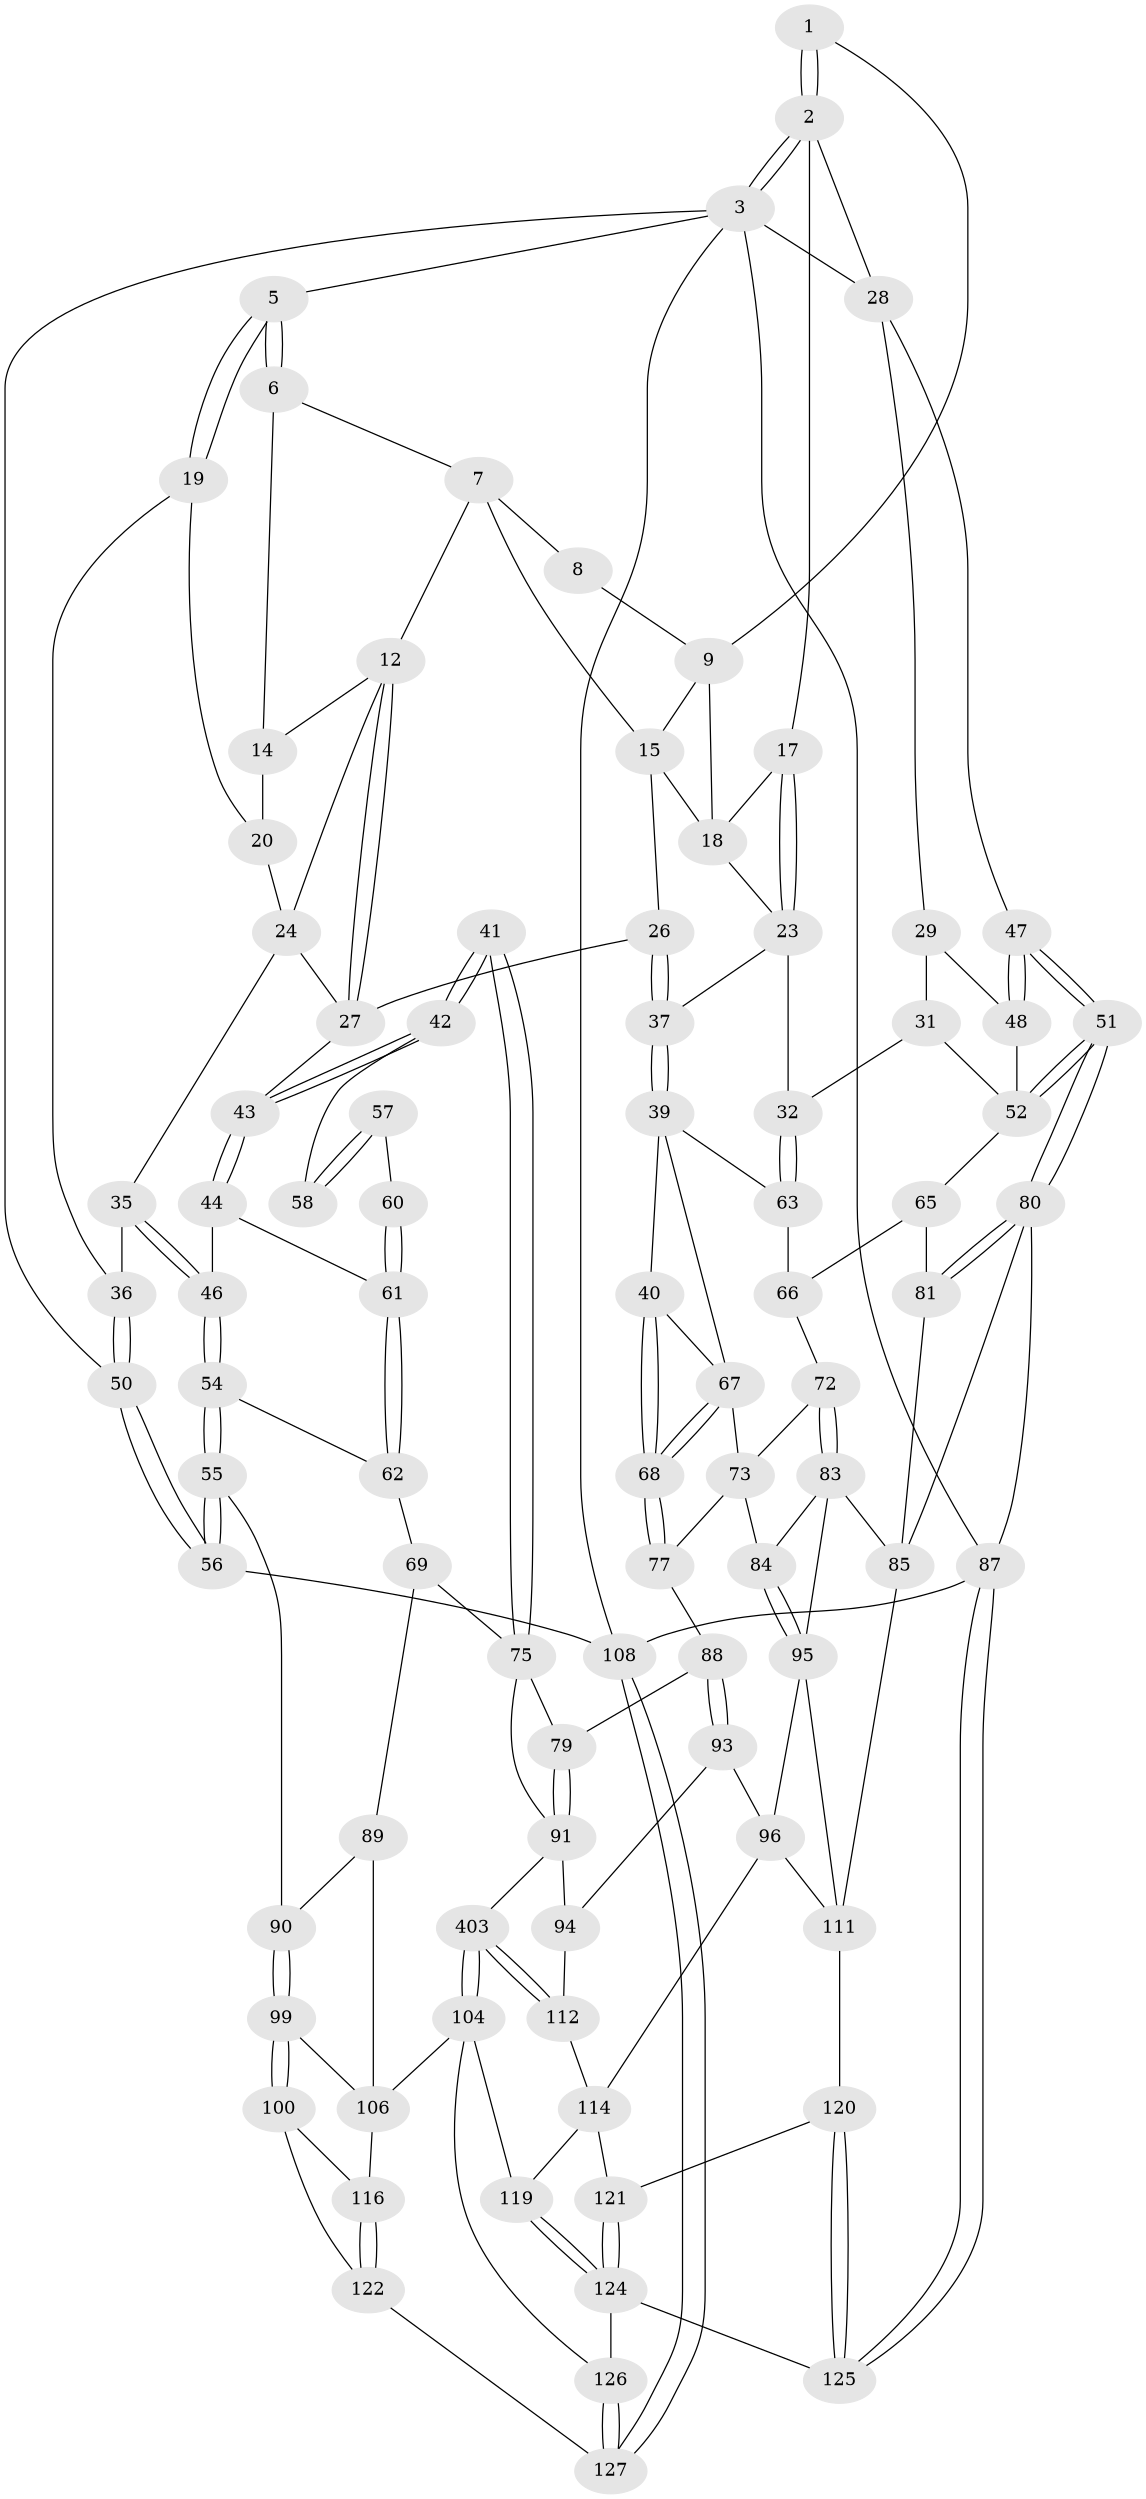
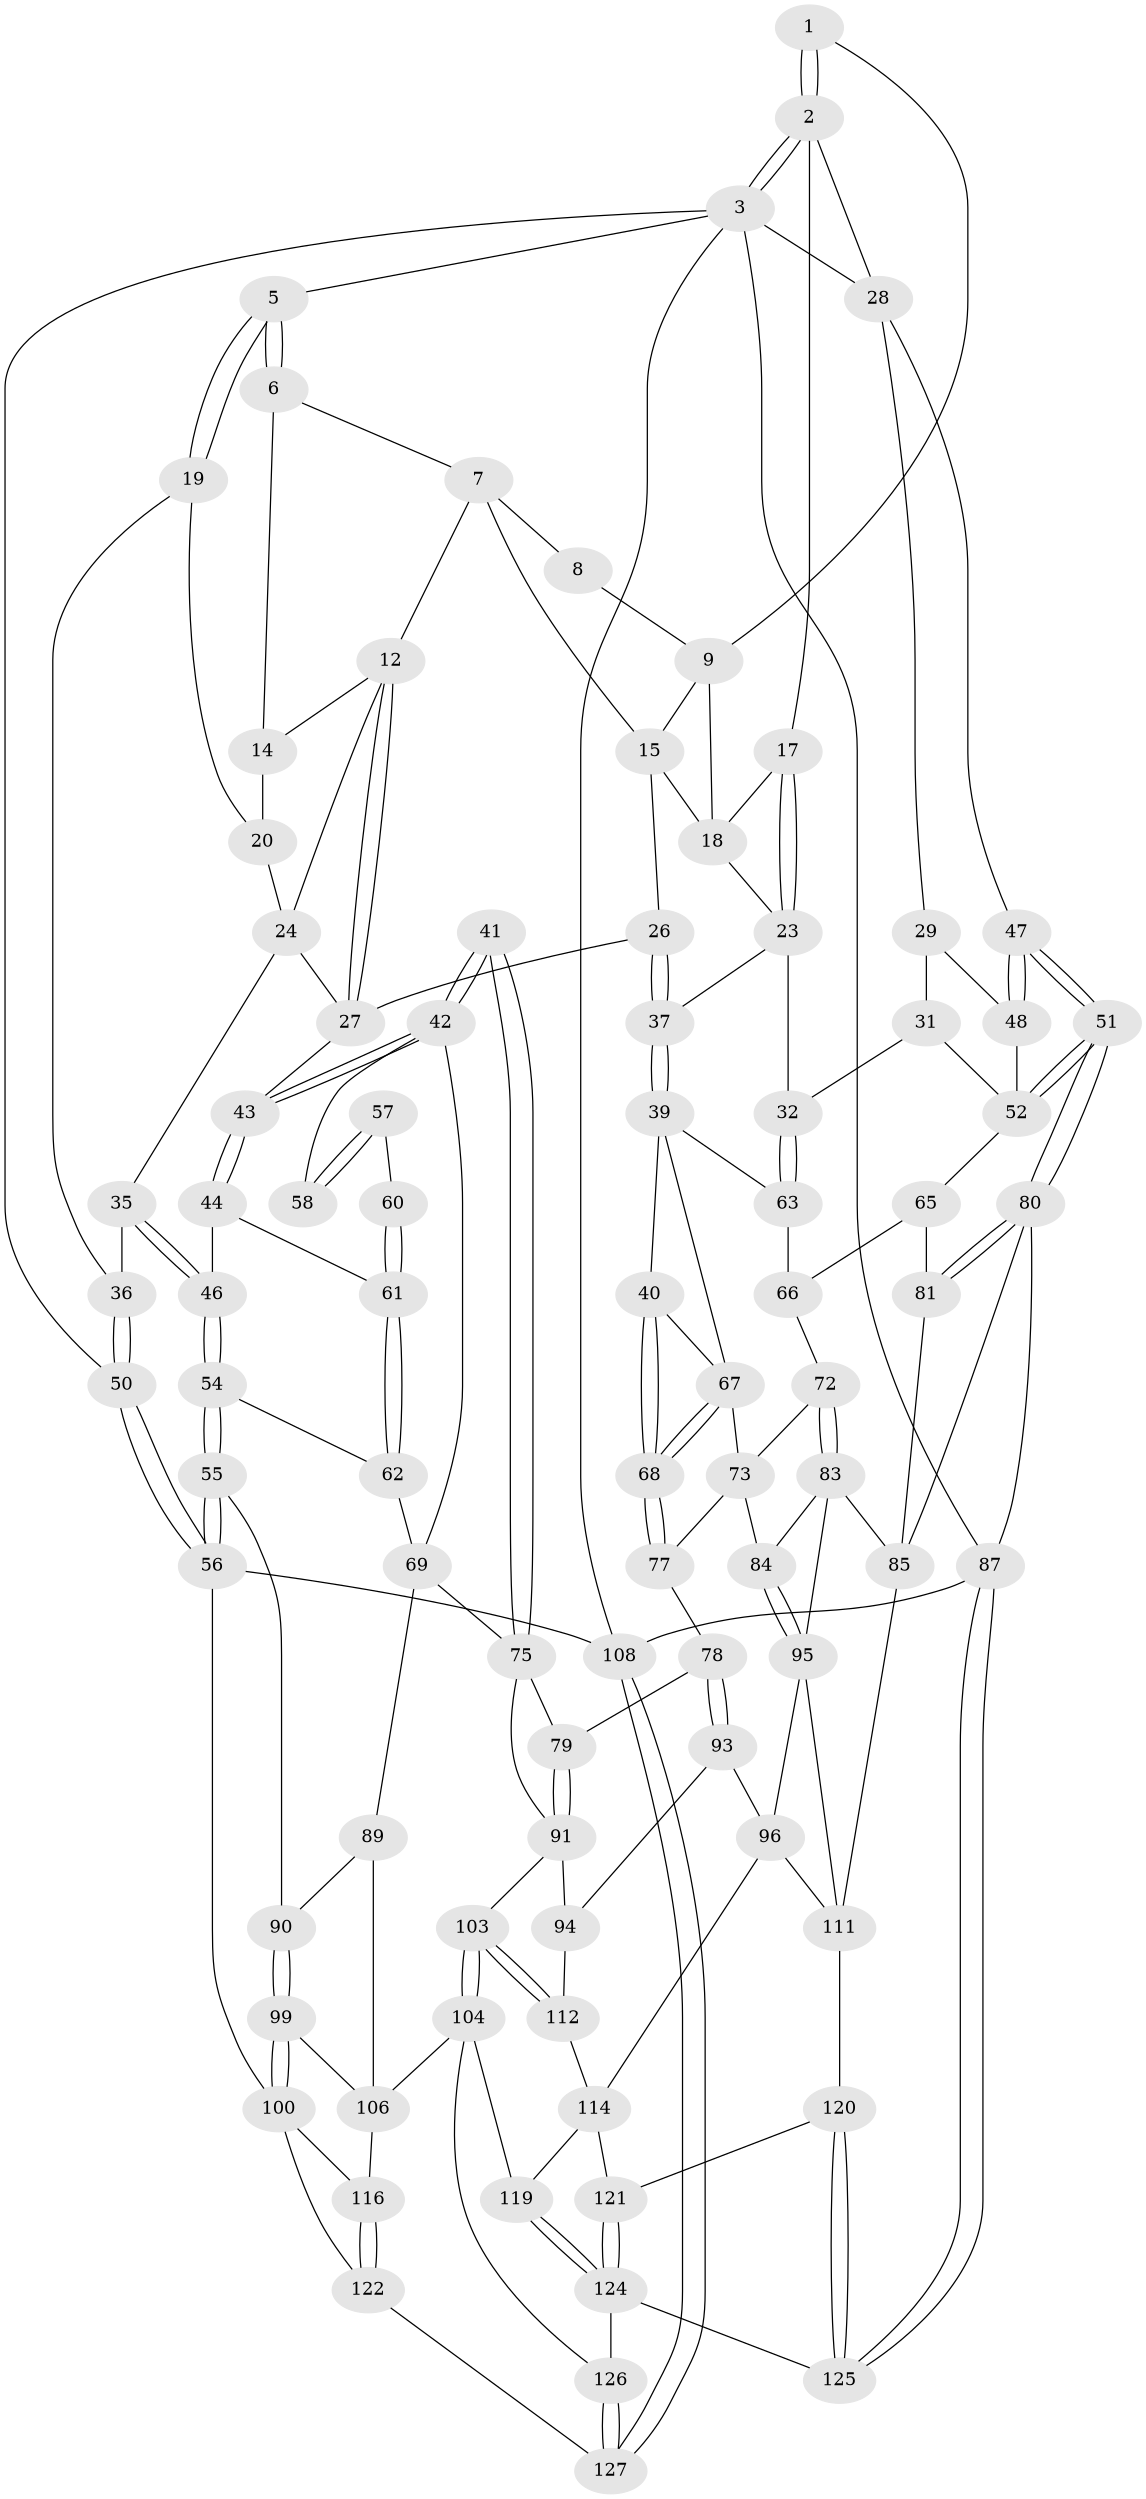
none -> (463, 1297)
(713, 1657) -> (713, 1657)
none -> (212, 1844)
(473, 1928) -> (473, 1928)
